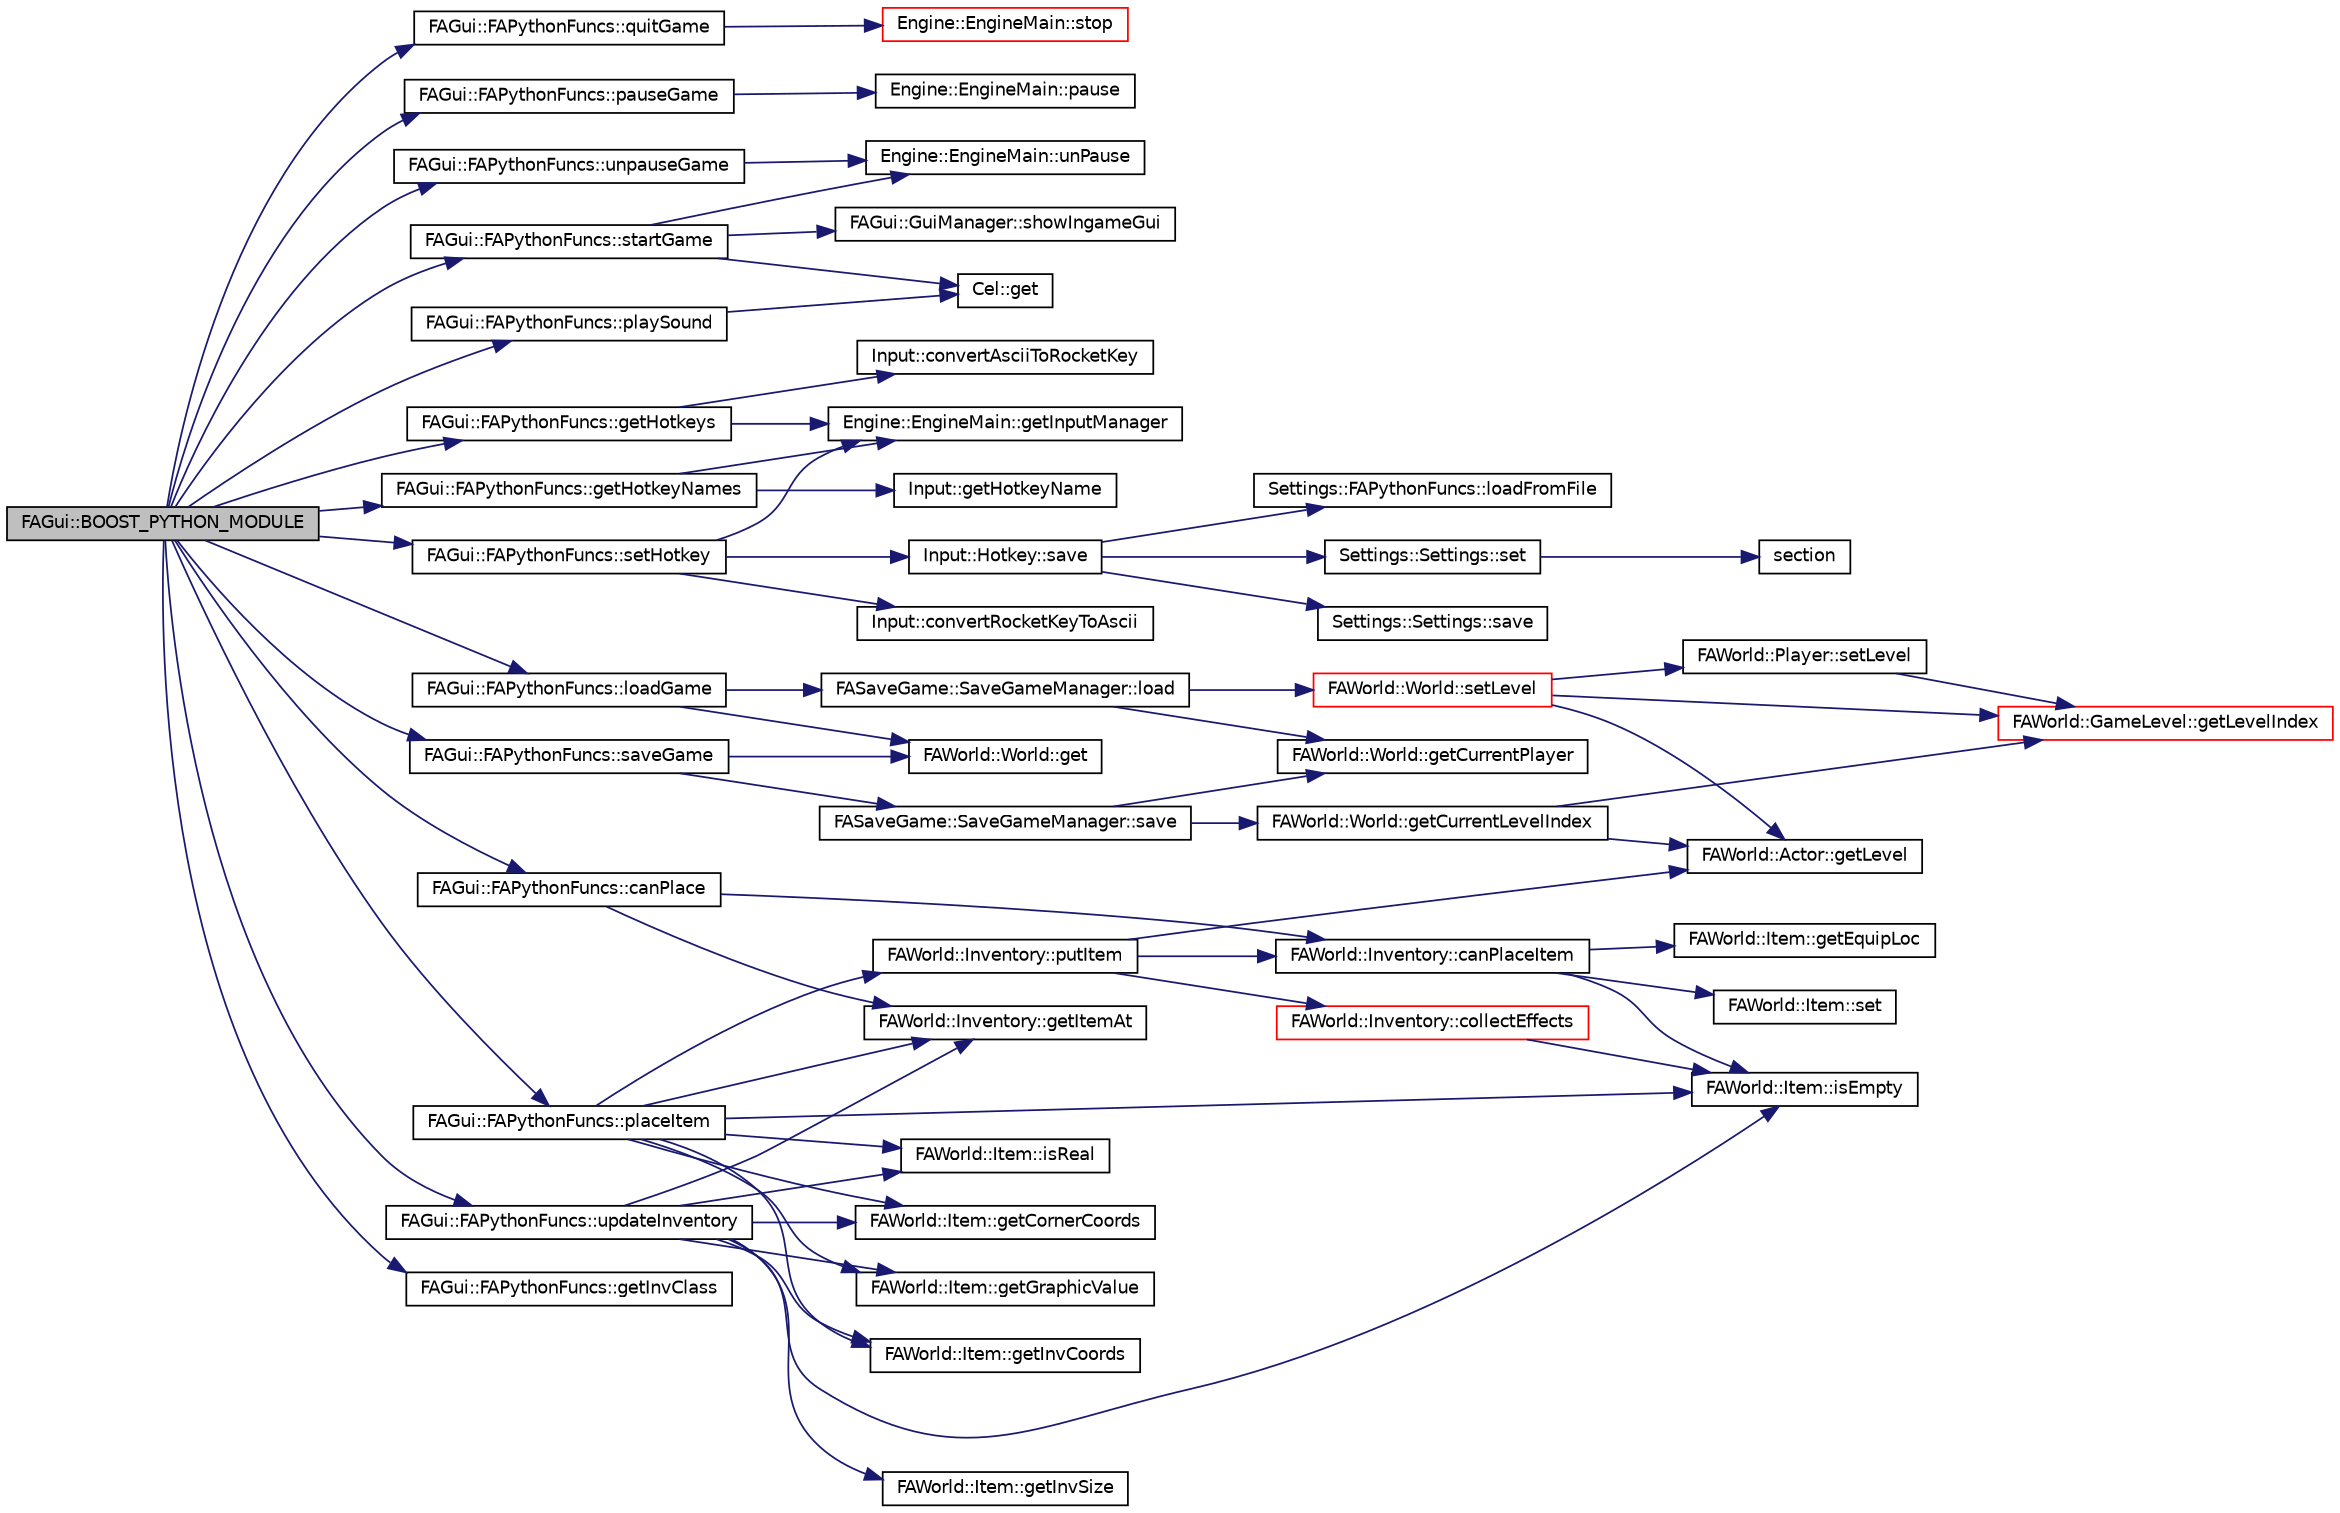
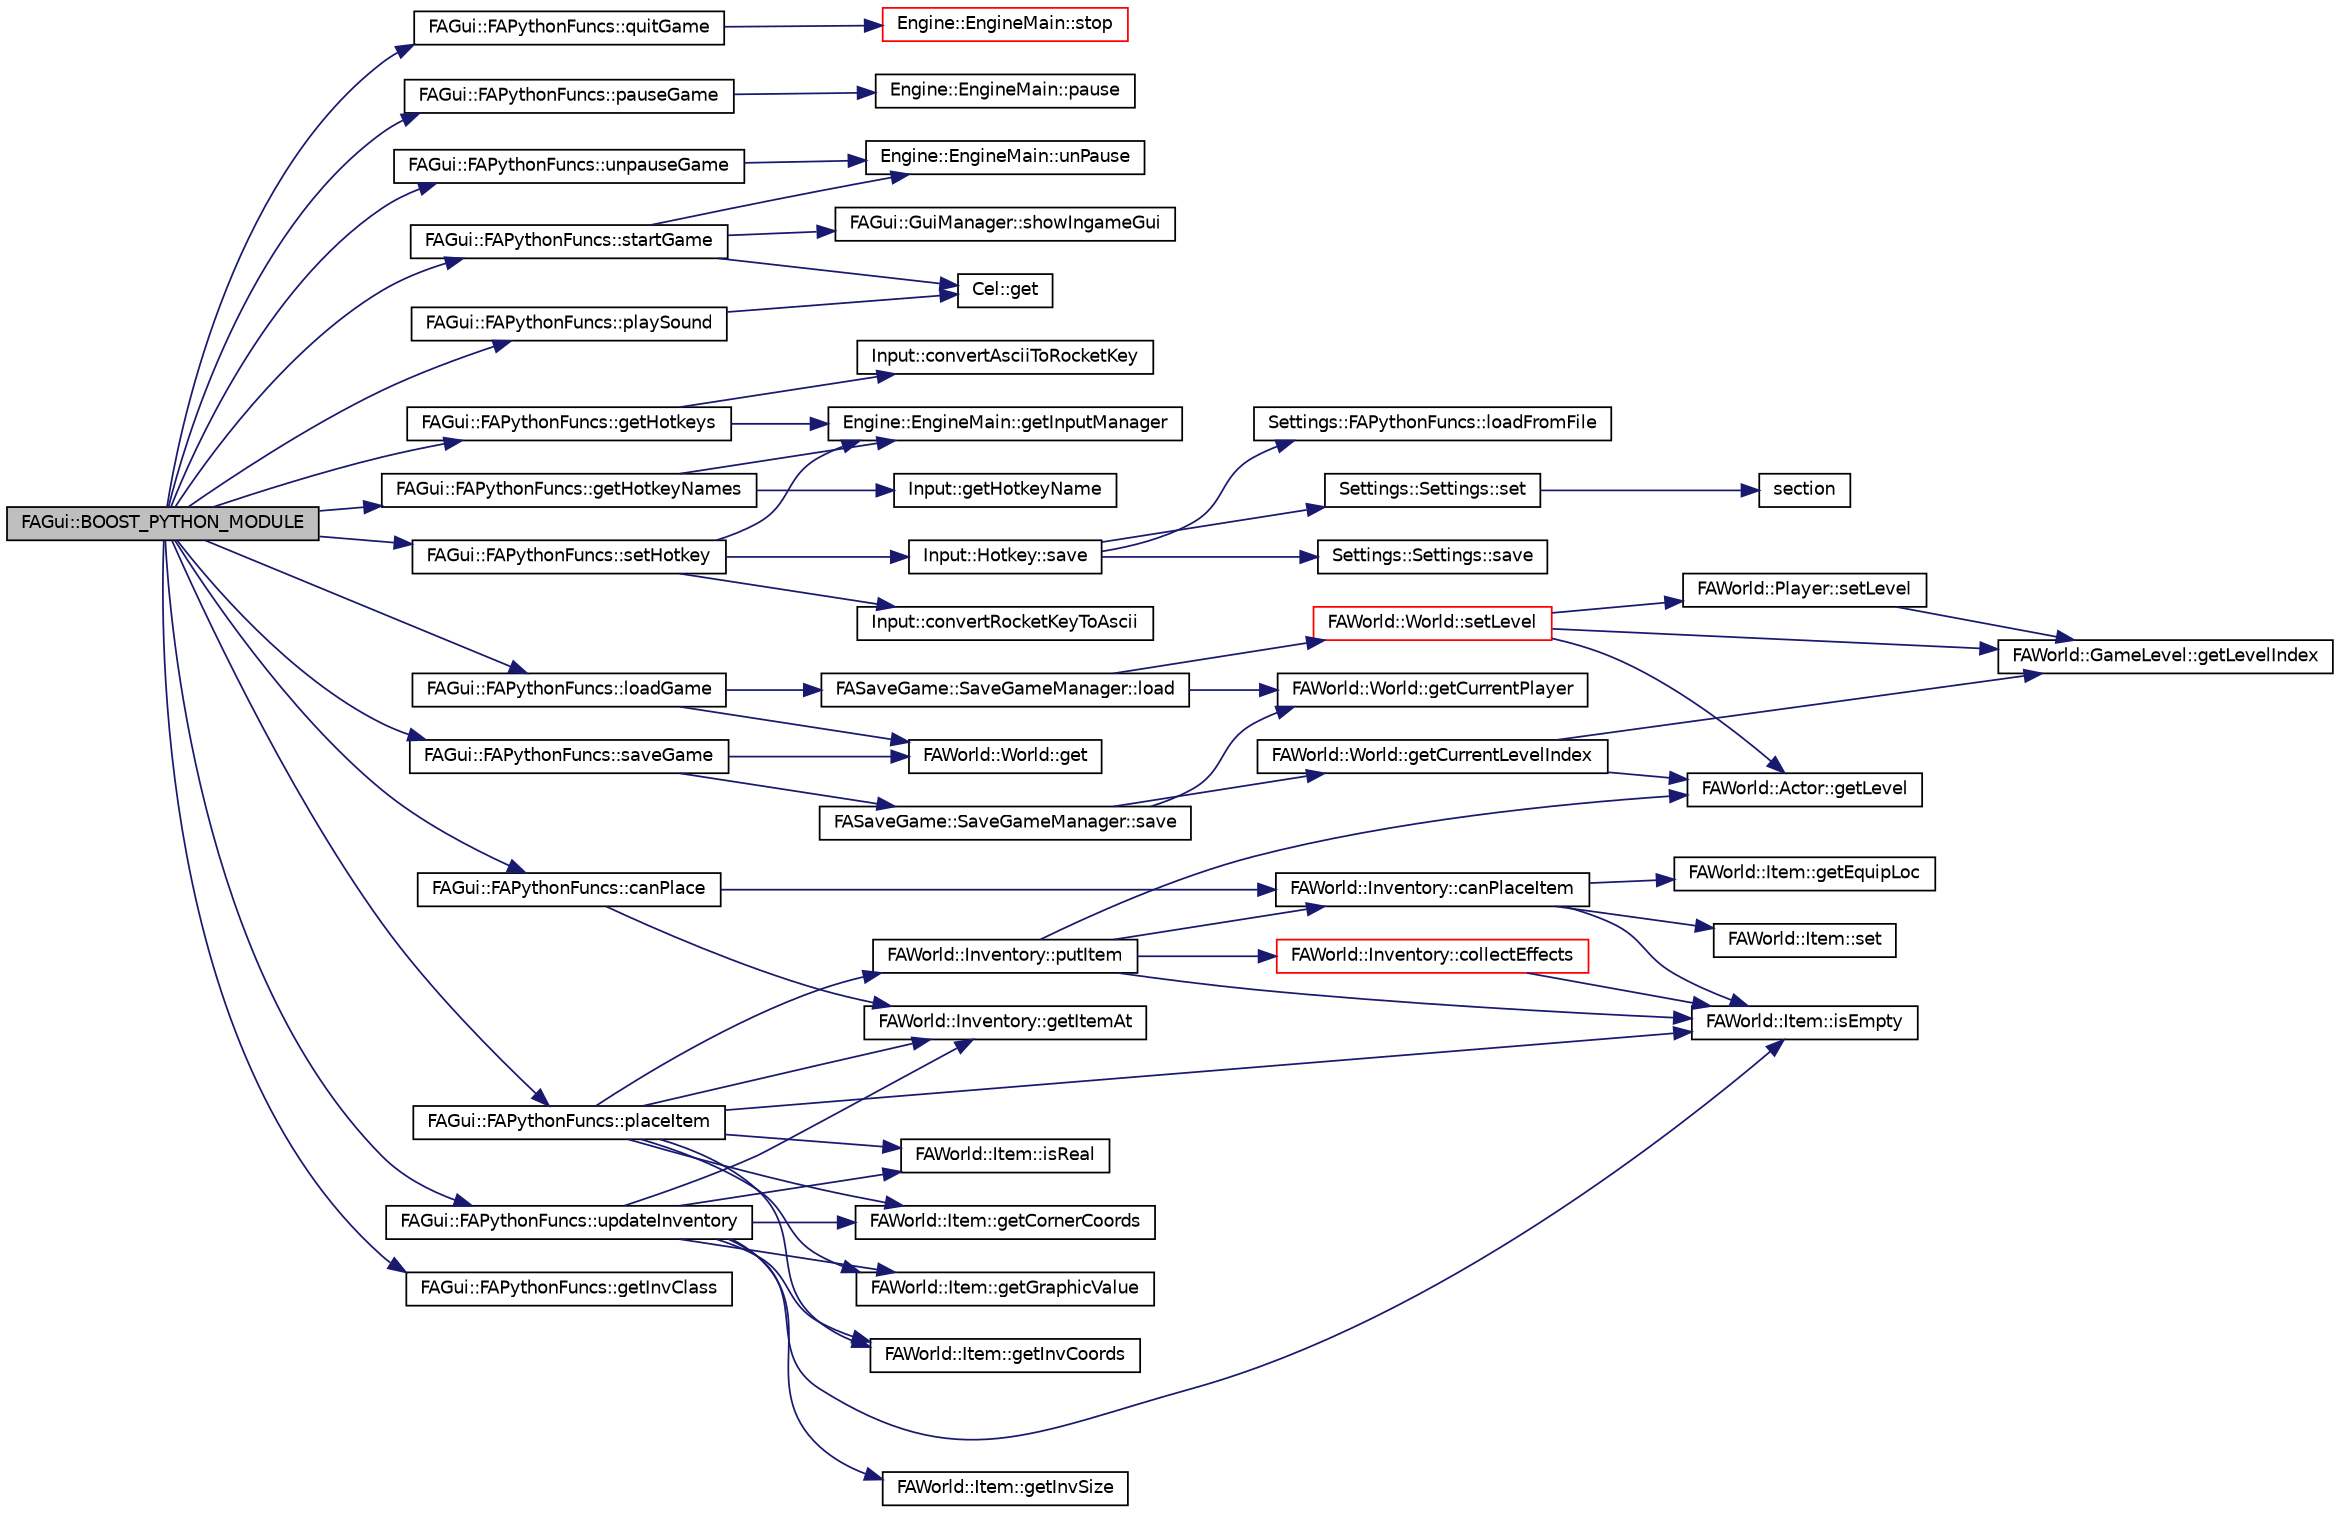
(2166, 723) -> (2166, 657)
none -> (1395, 1001)
